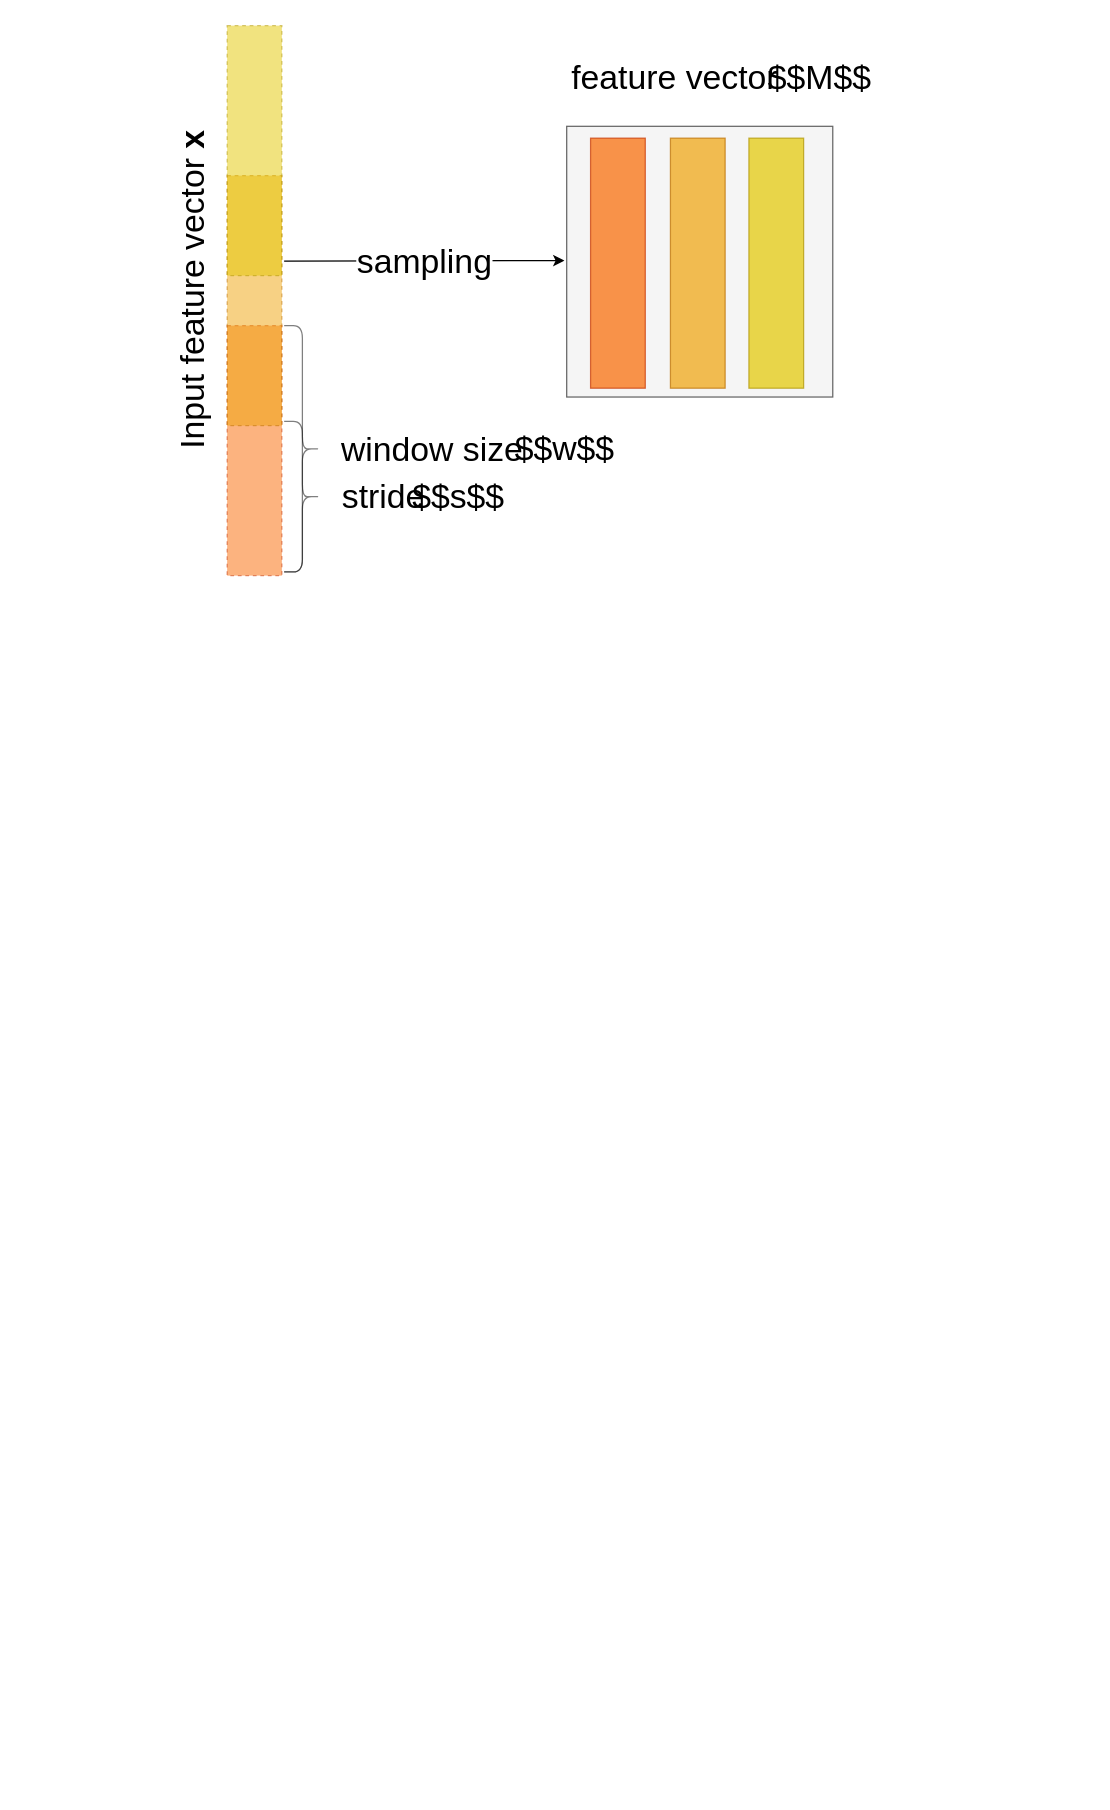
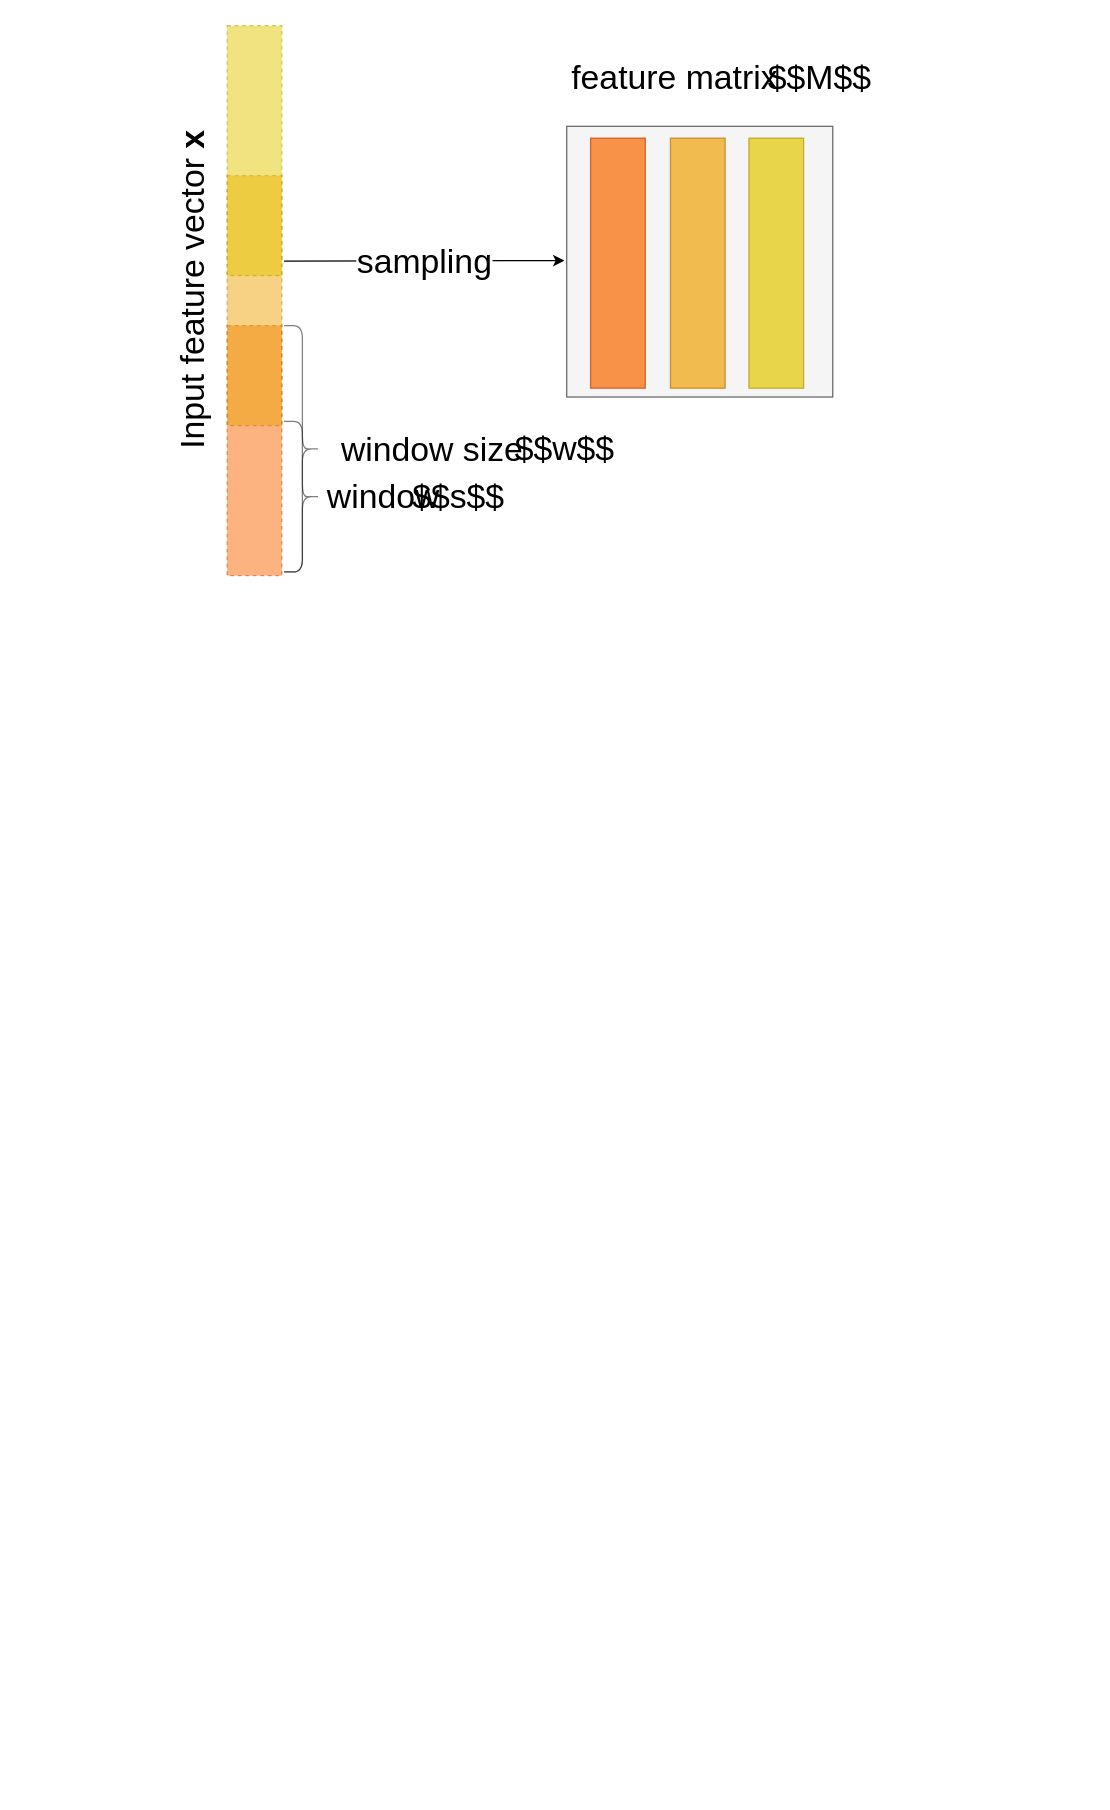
(675, 78) -> (675, 78)
(384, 497) -> (384, 497)
